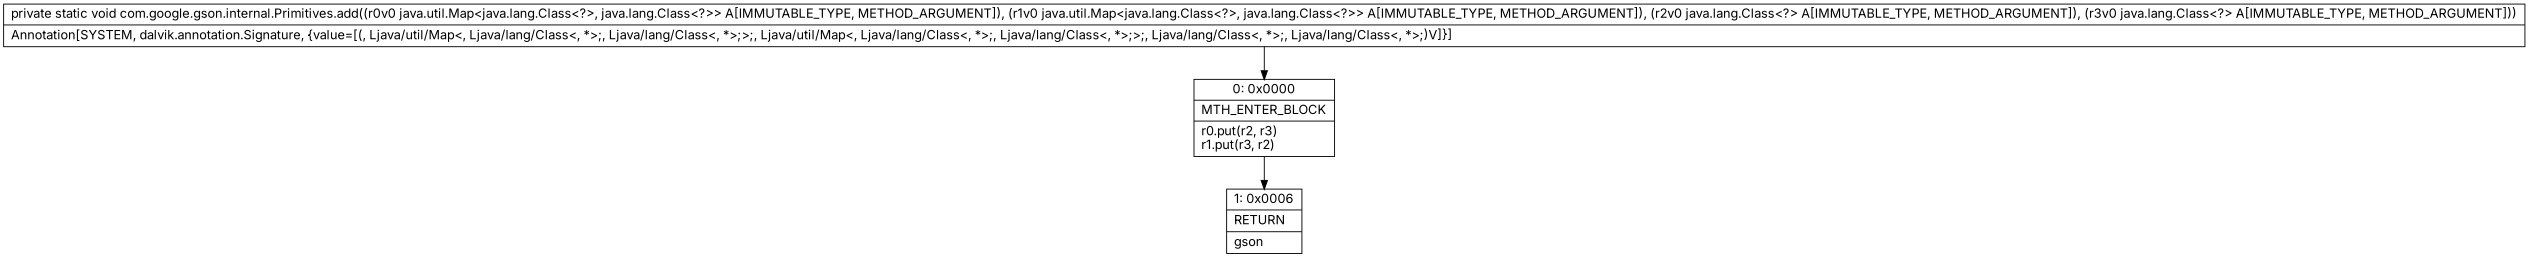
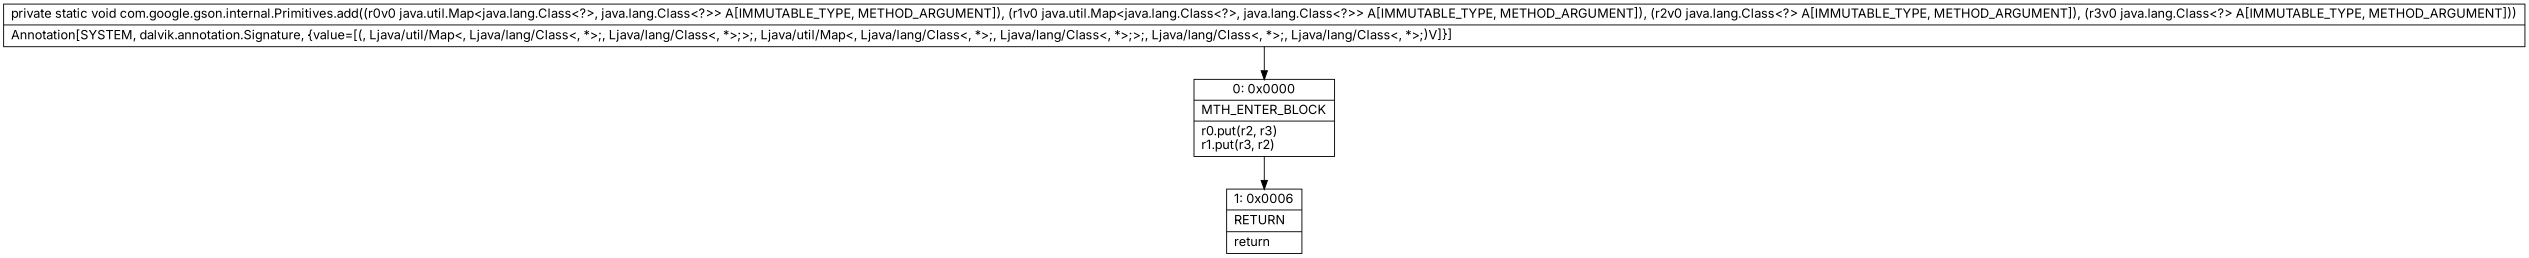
(1249, 242) -> (1252, 242)
